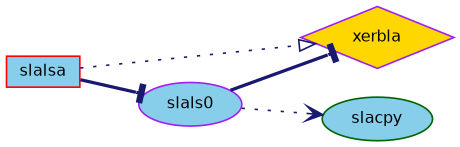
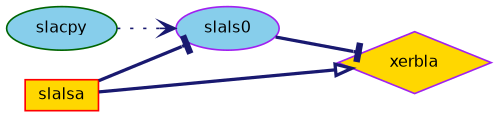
(190, 57) -> (217, 81)
(43, 72) -> (62, 95)
(274, 111) -> (138, 28)
